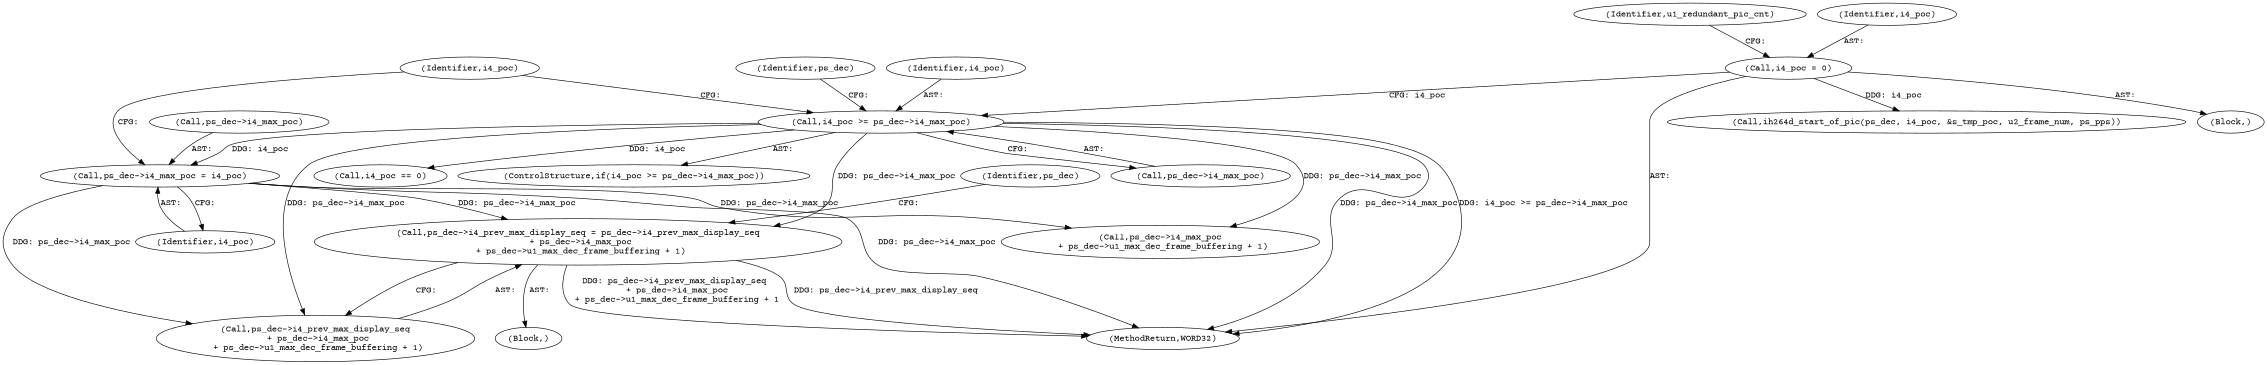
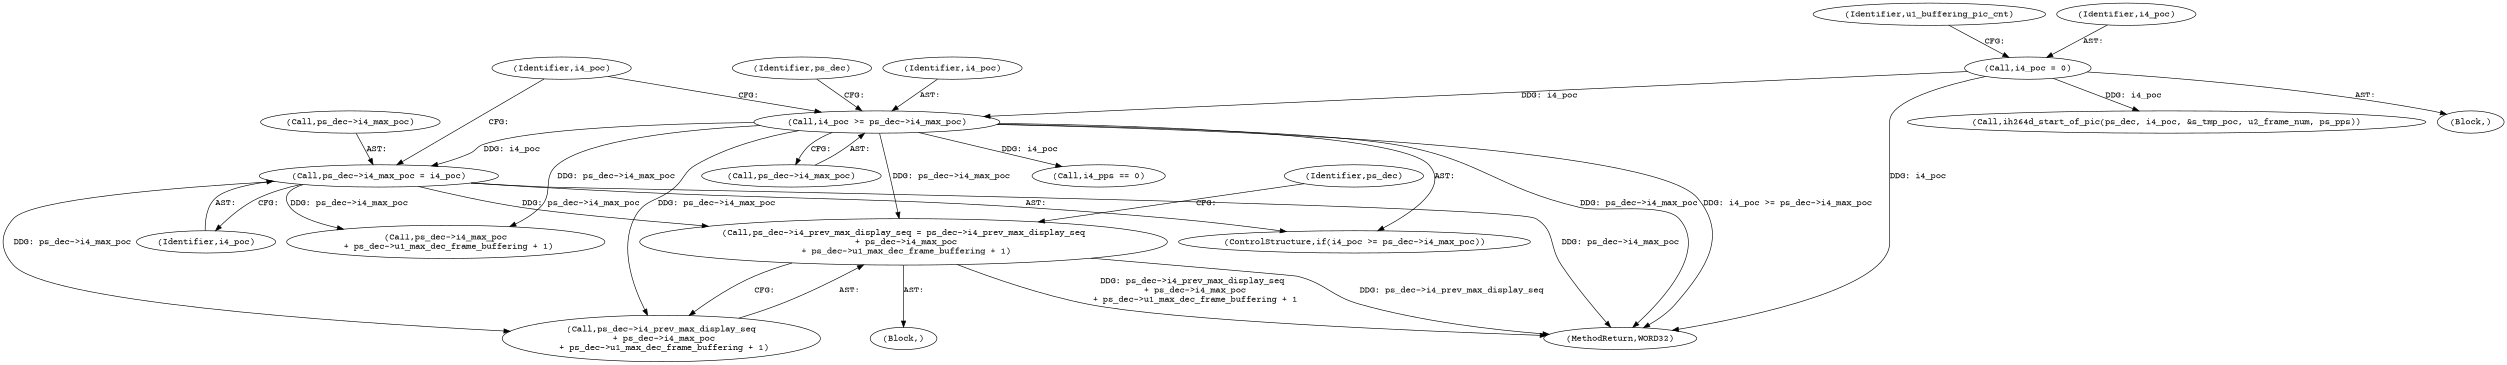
(1690, 14) -> (1929, 14)
(1417, 95) -> (1549, 95)
(381, 176) -> (1099, 176)
(1663, 176) -> (1918, 176)
none -> (876, 200)
